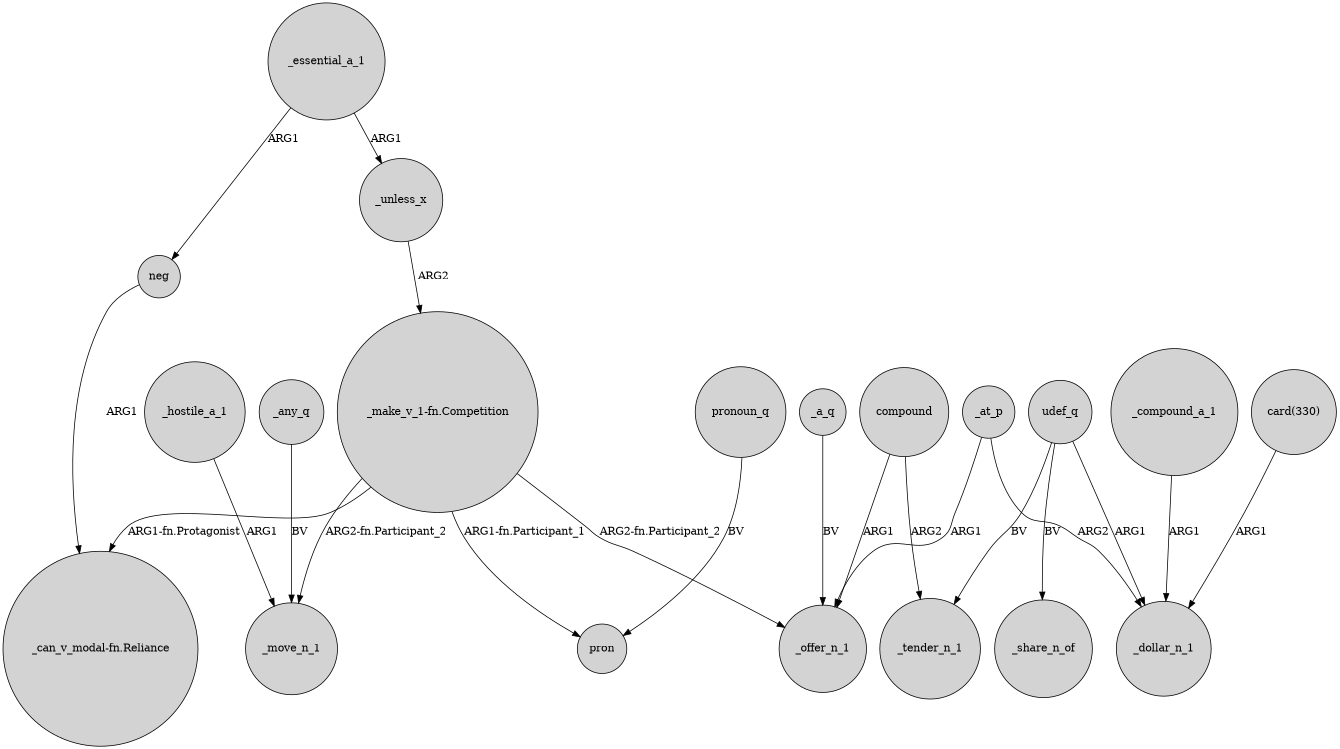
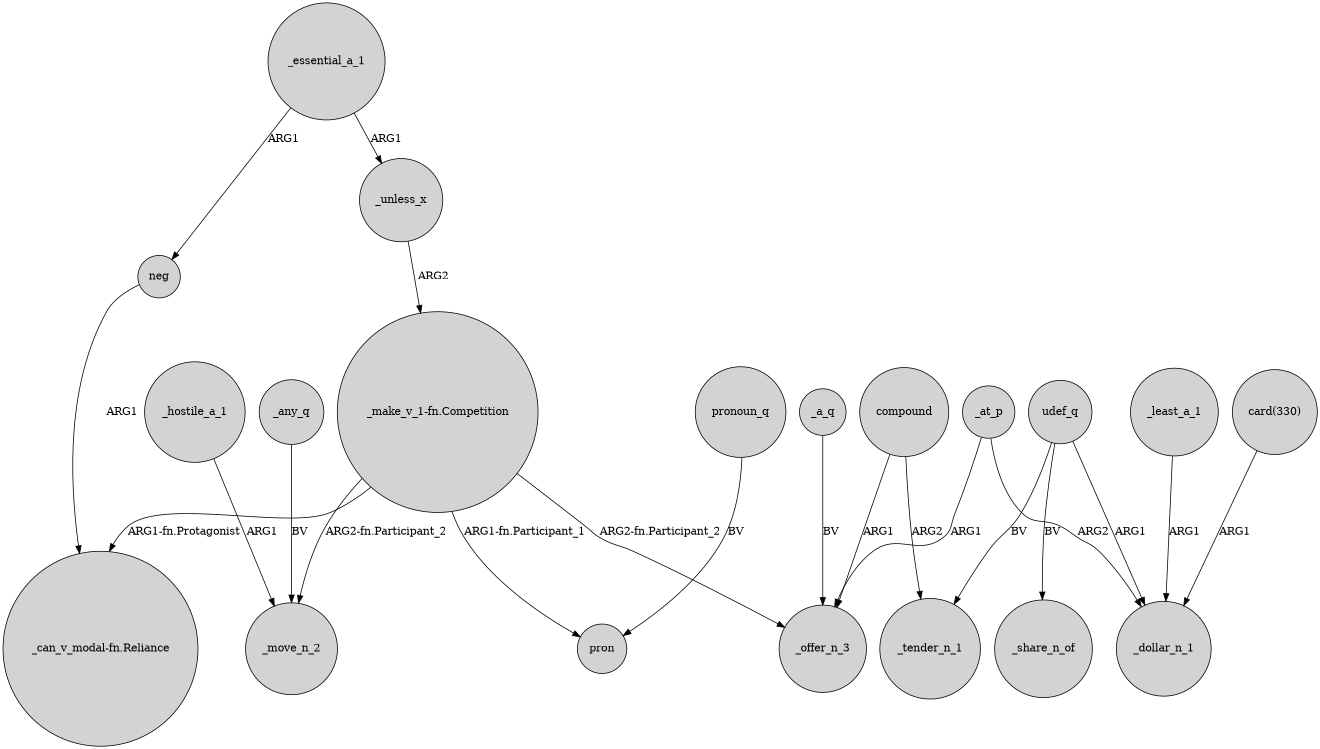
(1174, 412) -> (1174, 412)
(292, 649) -> (292, 649)
(823, 649) -> (823, 649)
